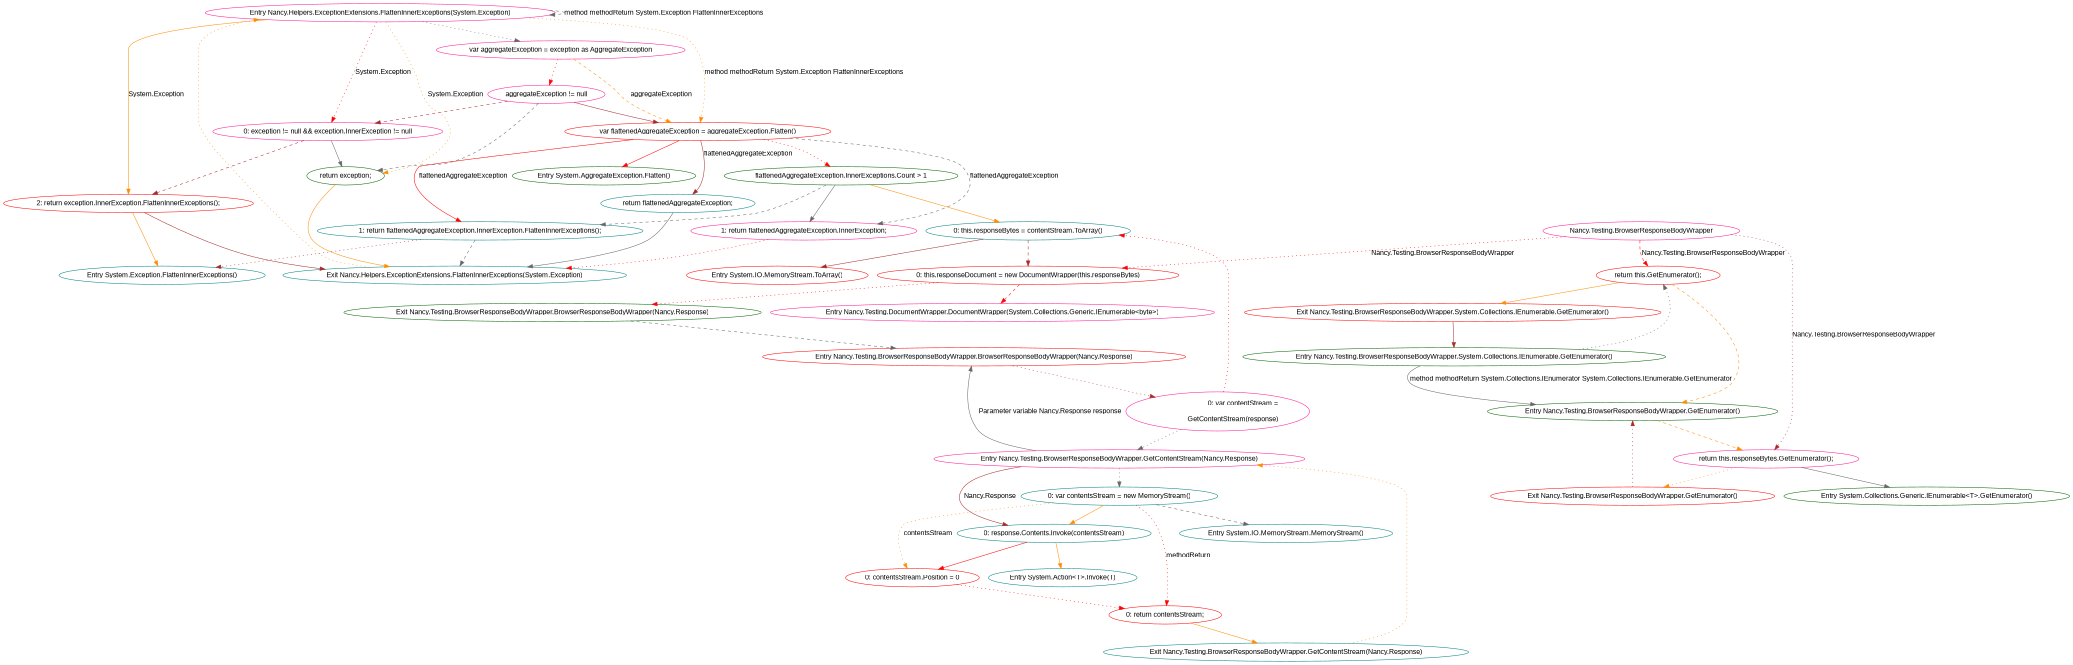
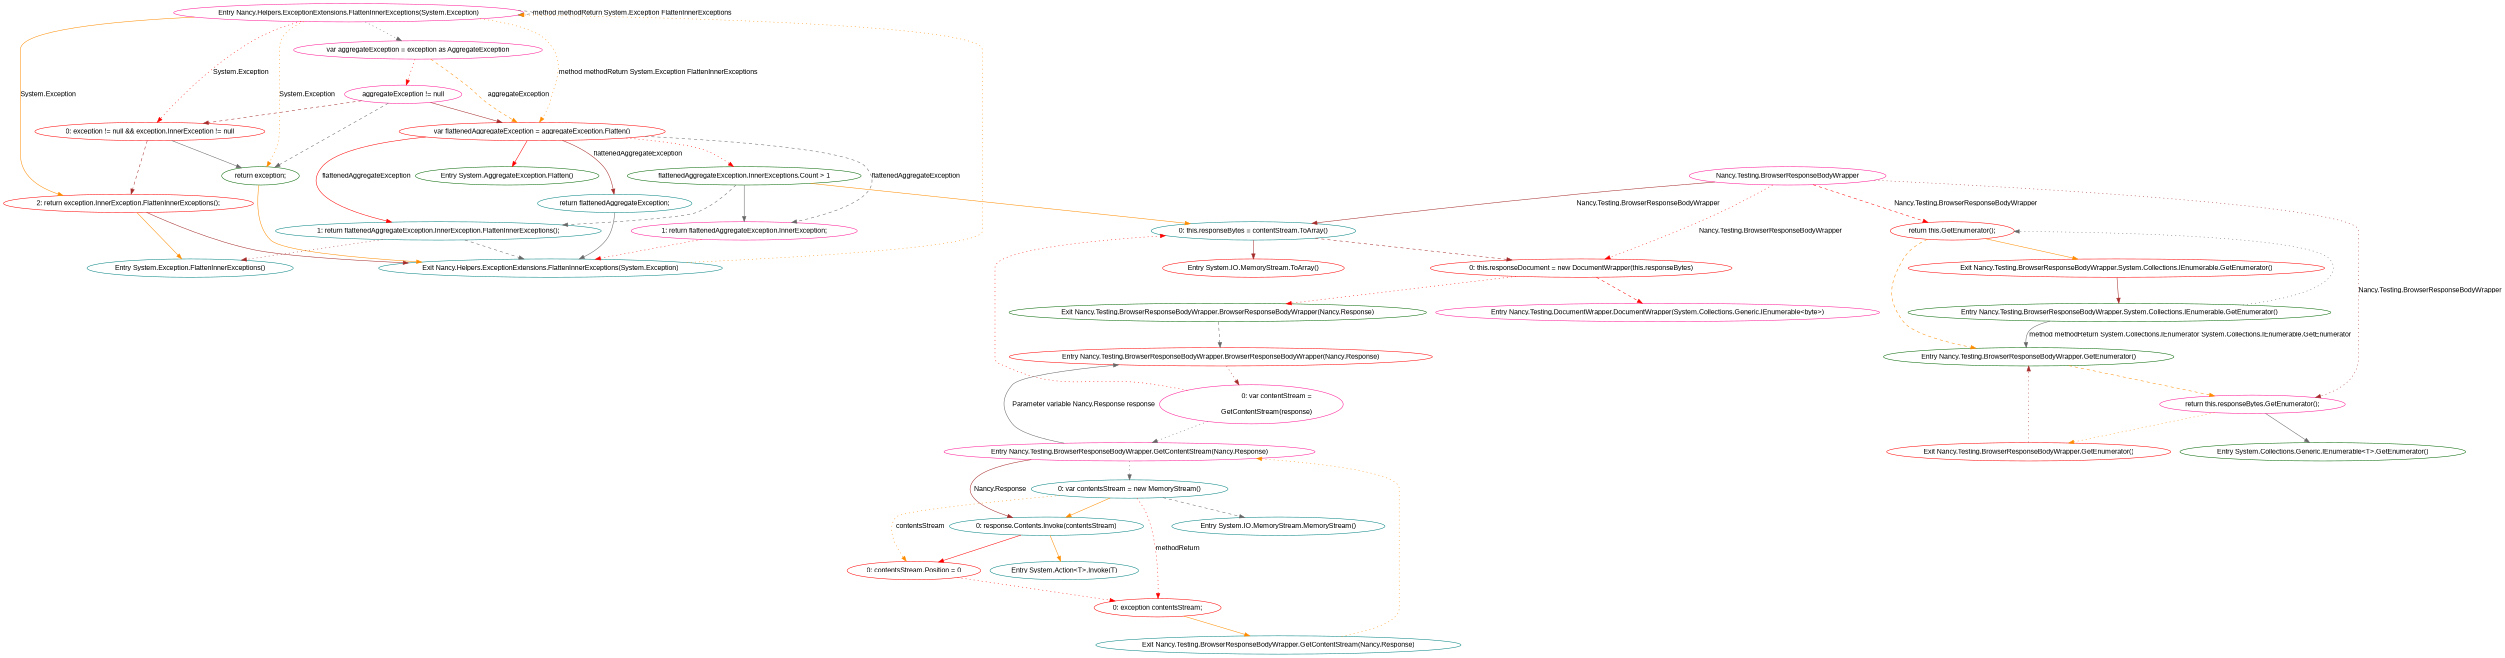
(328, 132) -> (150, 132)
none -> (1516, 200)
(1165, 615) -> (1158, 608)
